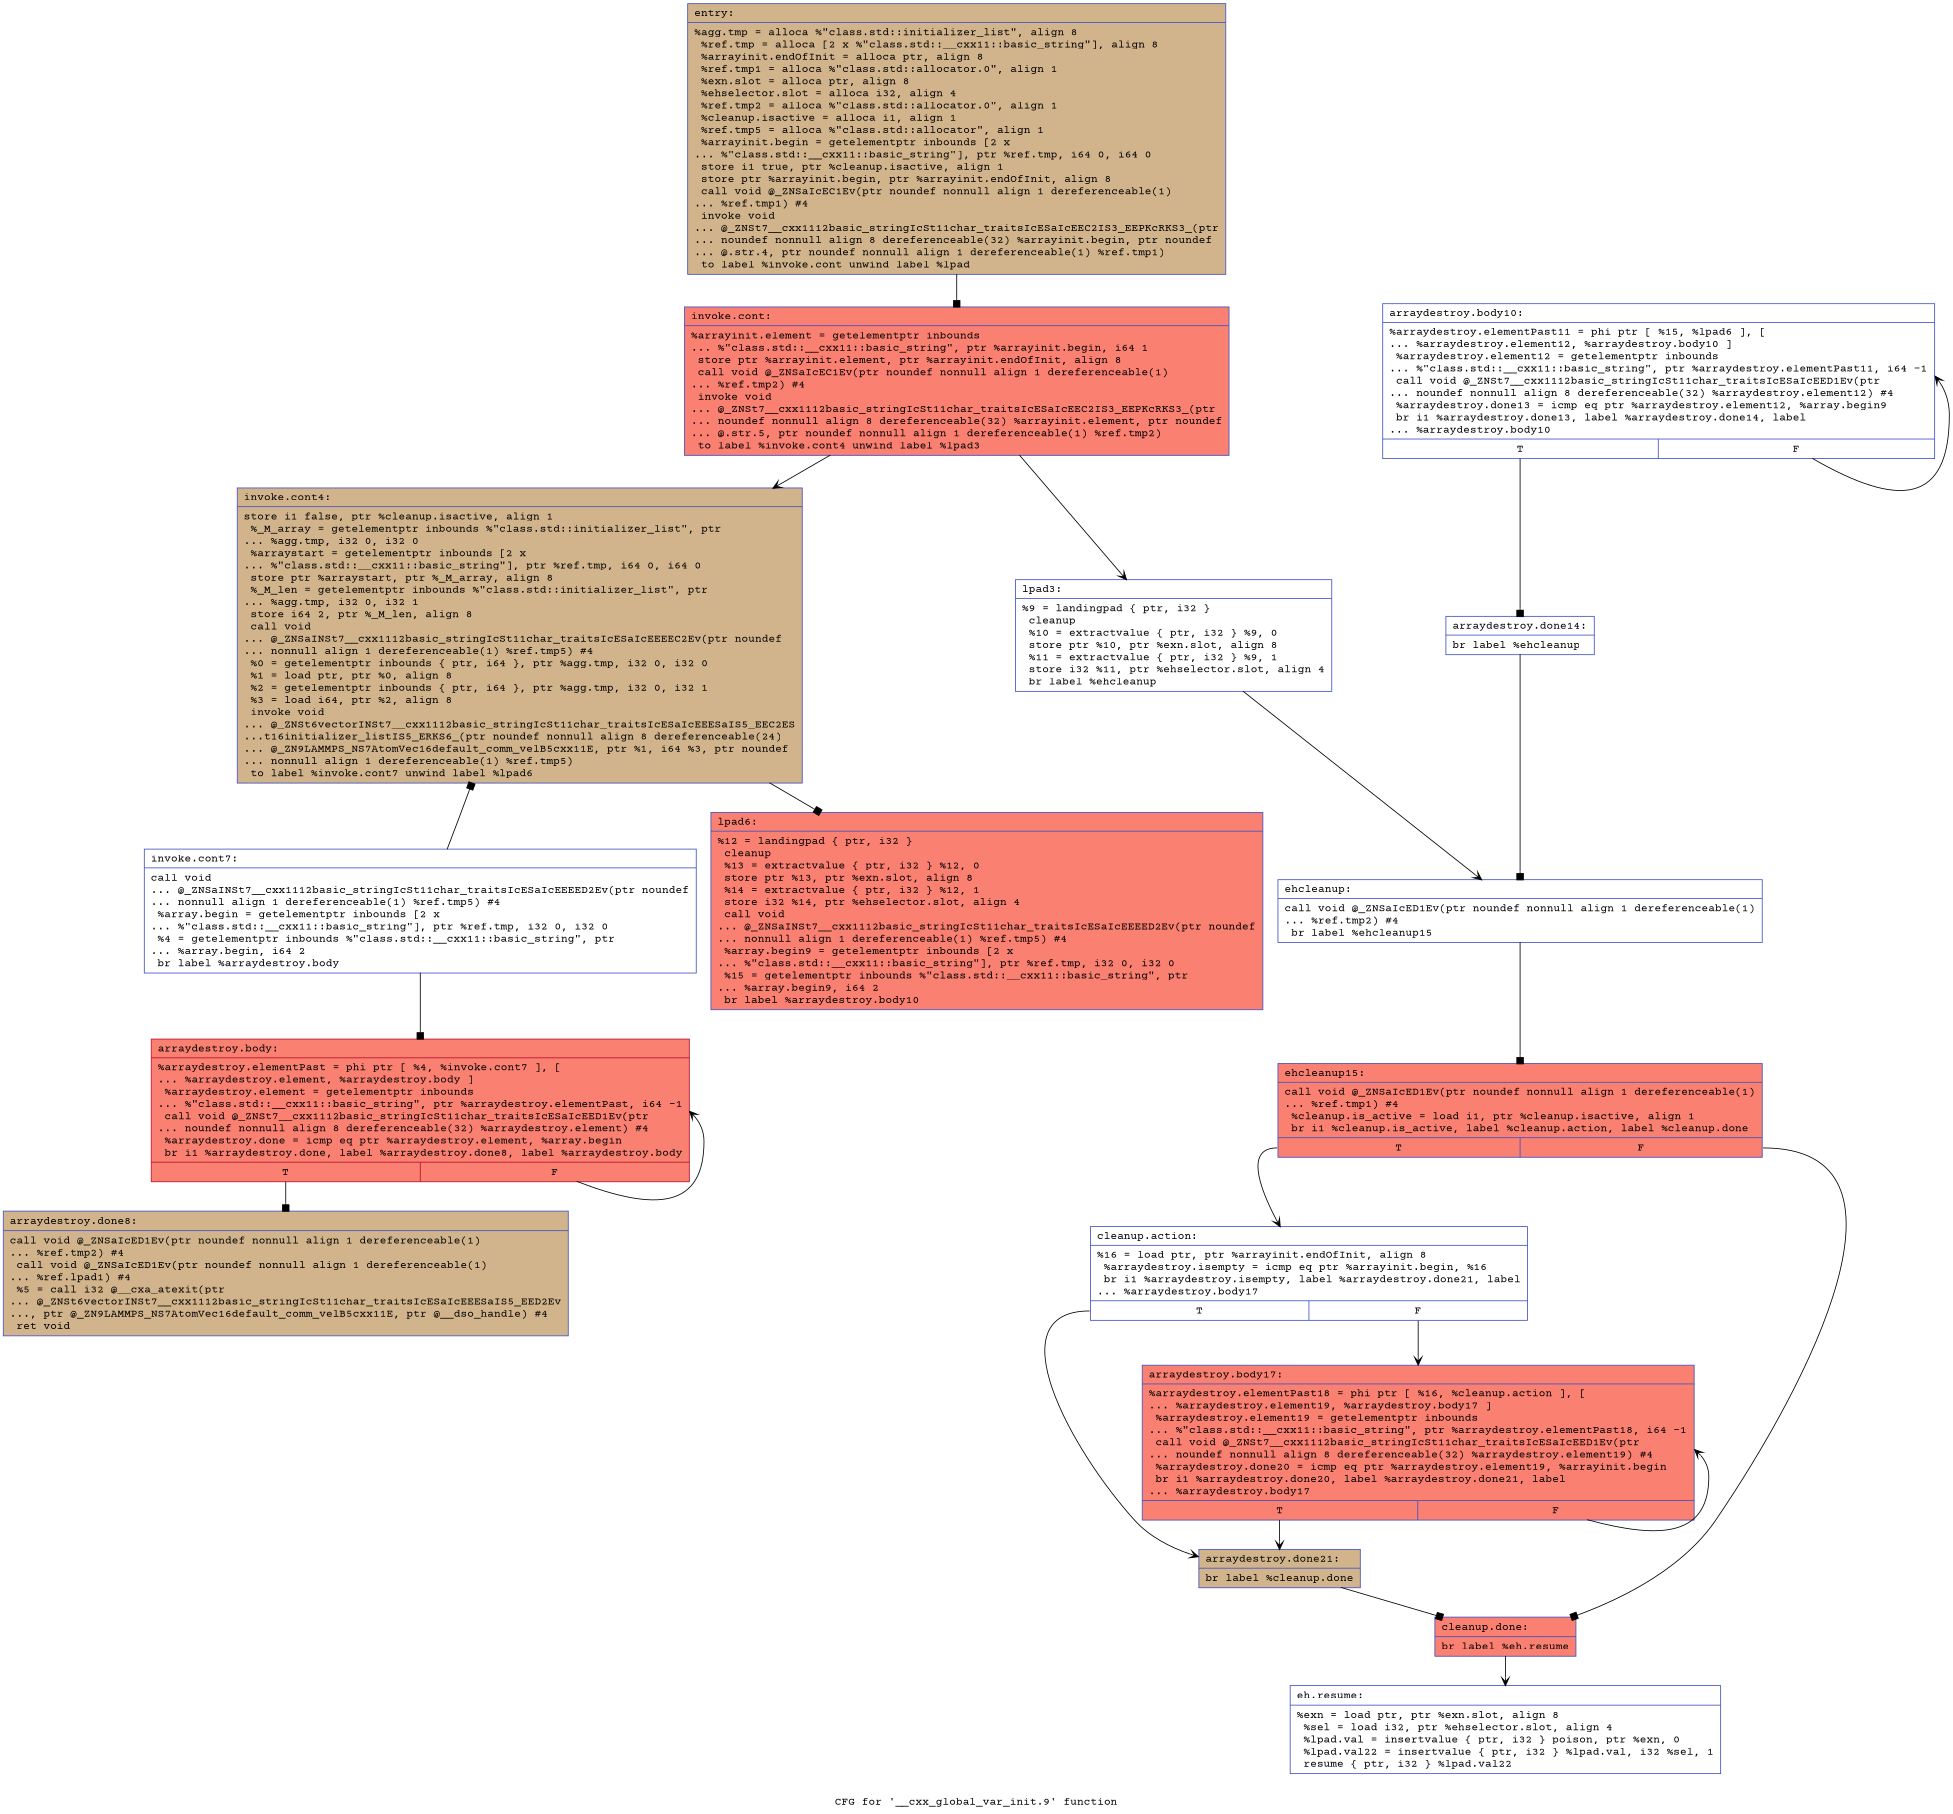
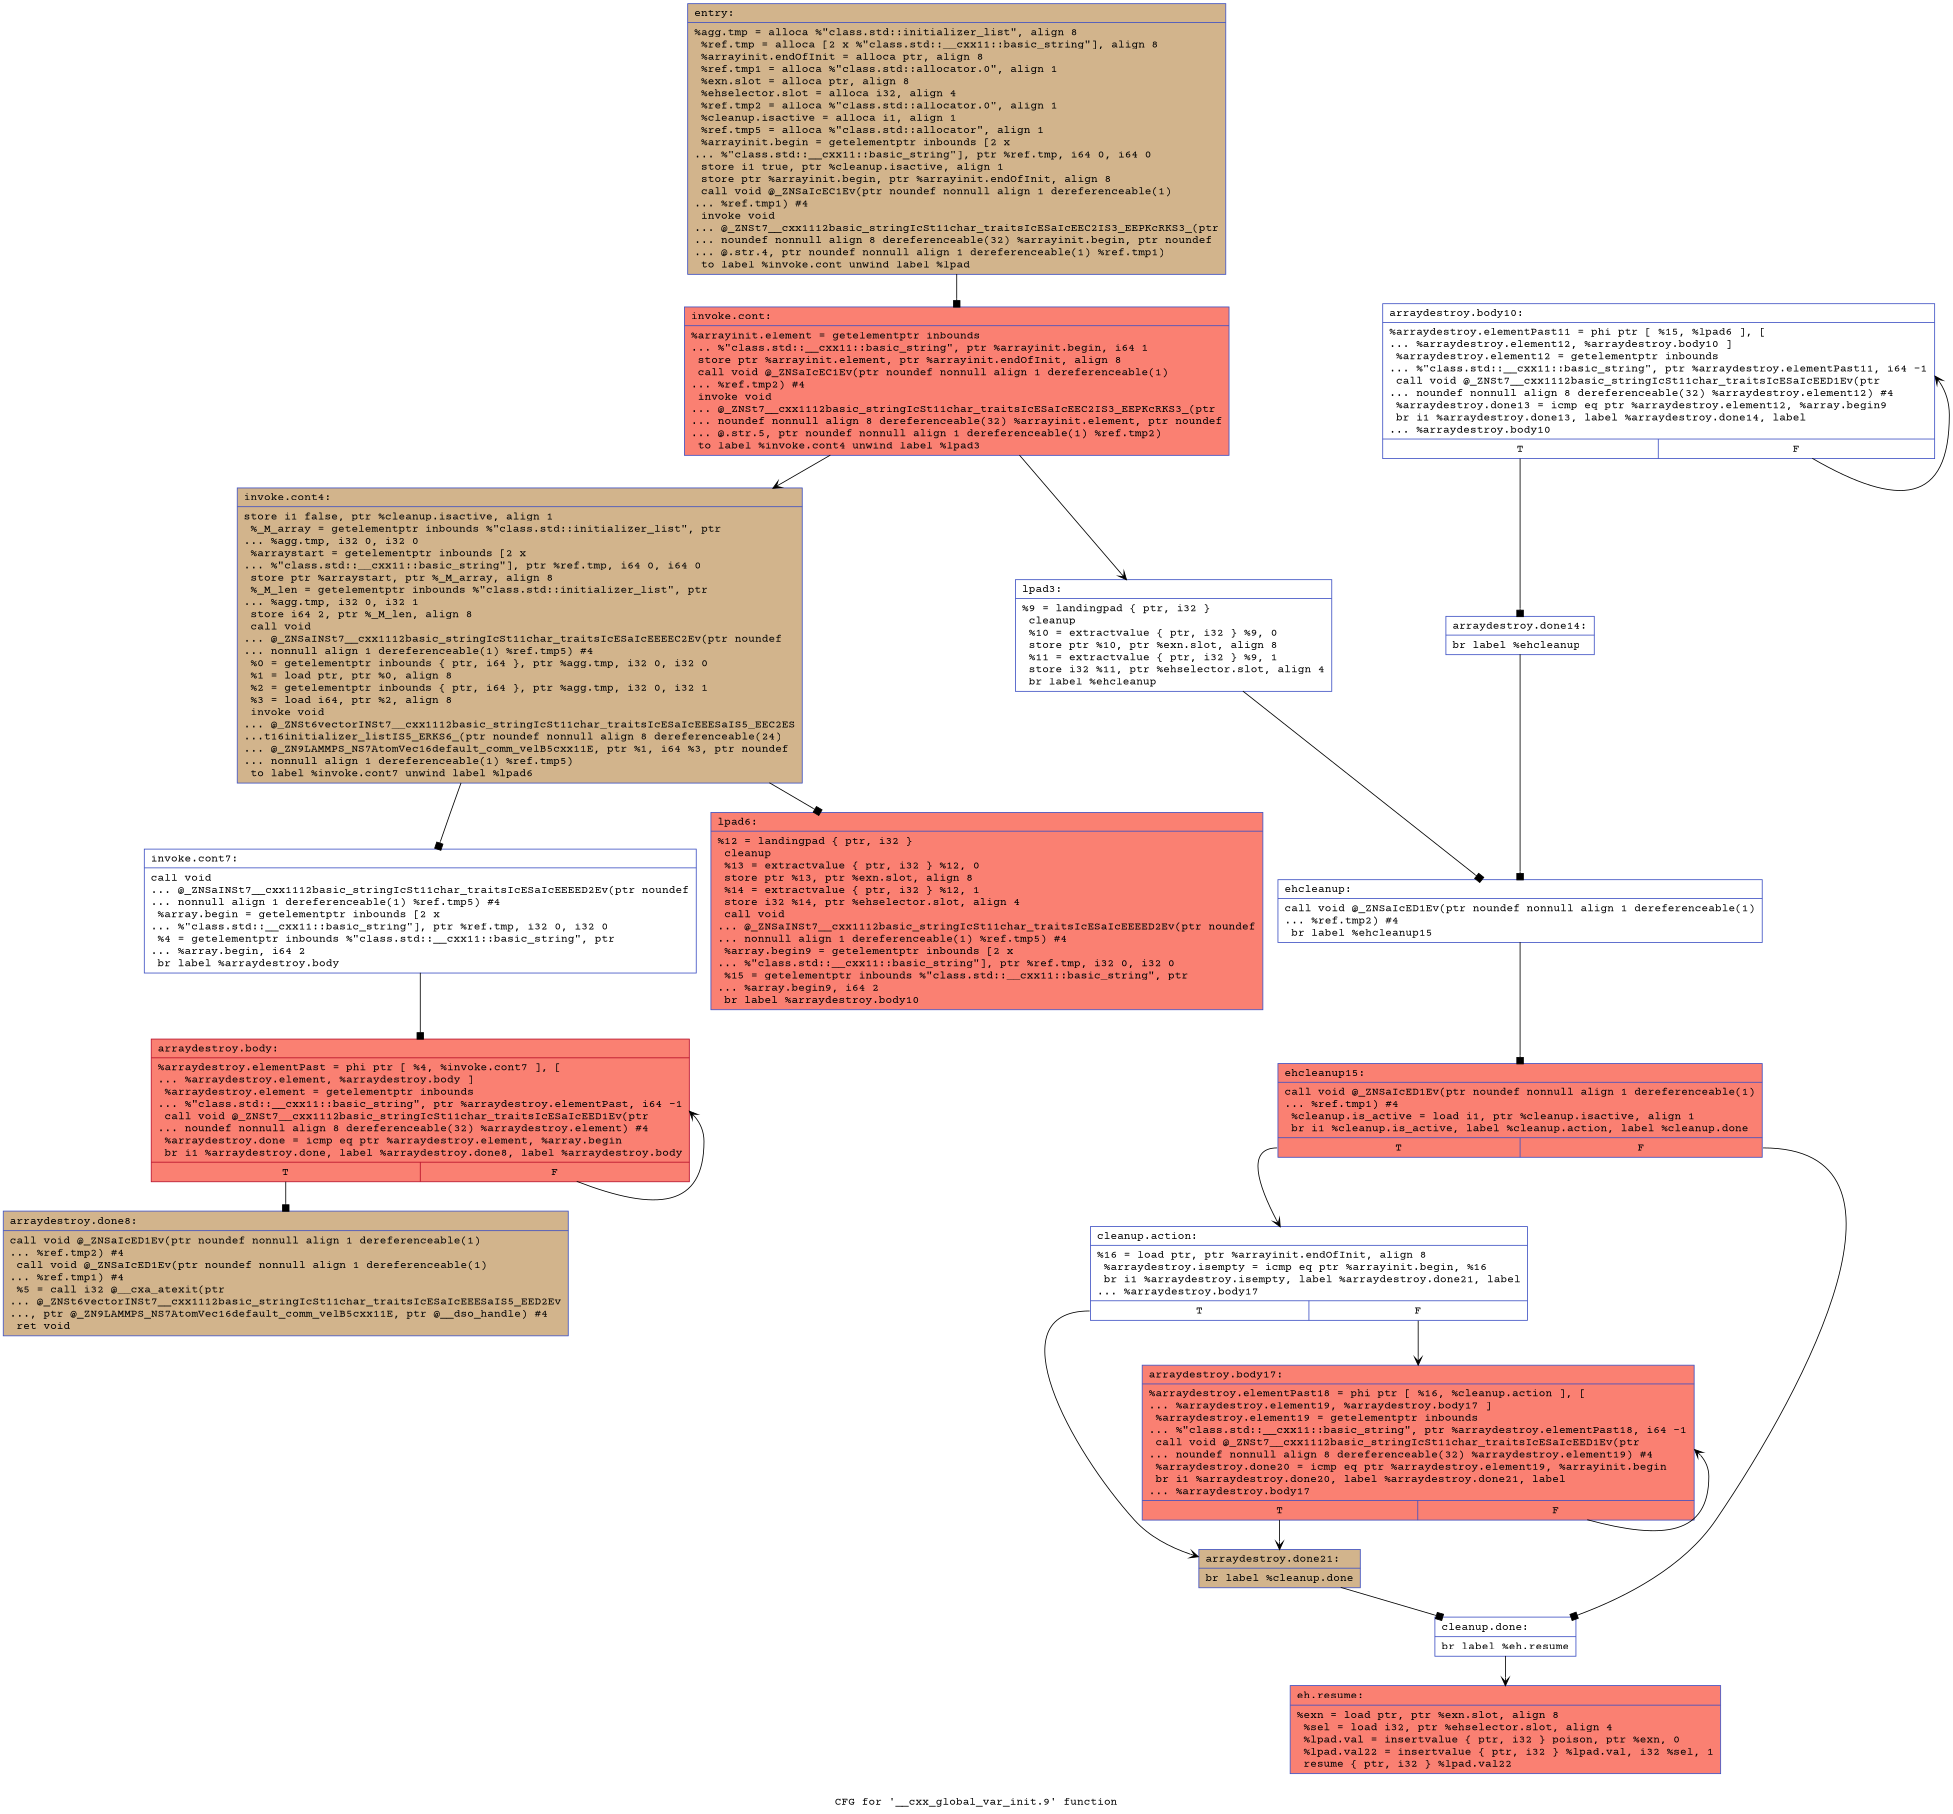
(1359, 783) -> (1359, 783)
(458, 820) -> (451, 812)
(71, 1277) -> (67, 1277)
(1505, 1637) -> (1505, 1637)
(1505, 1730) -> (1505, 1730)
